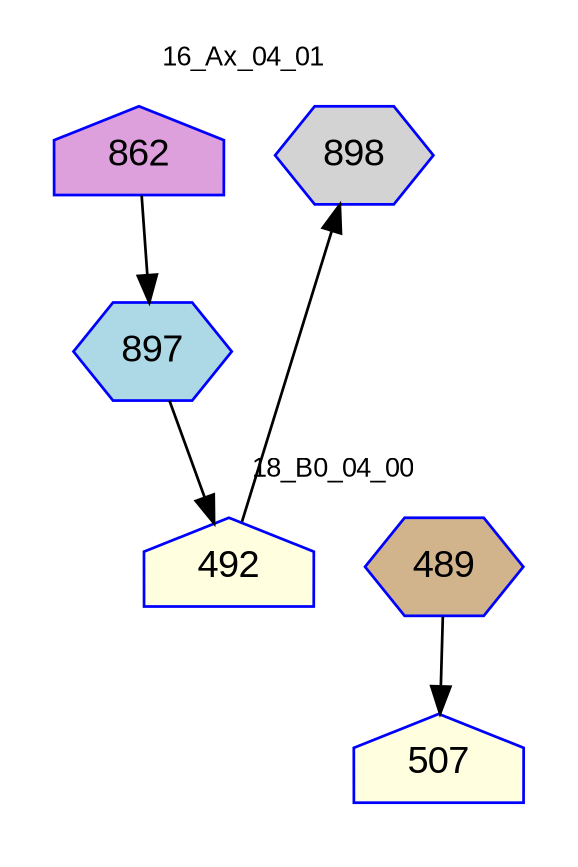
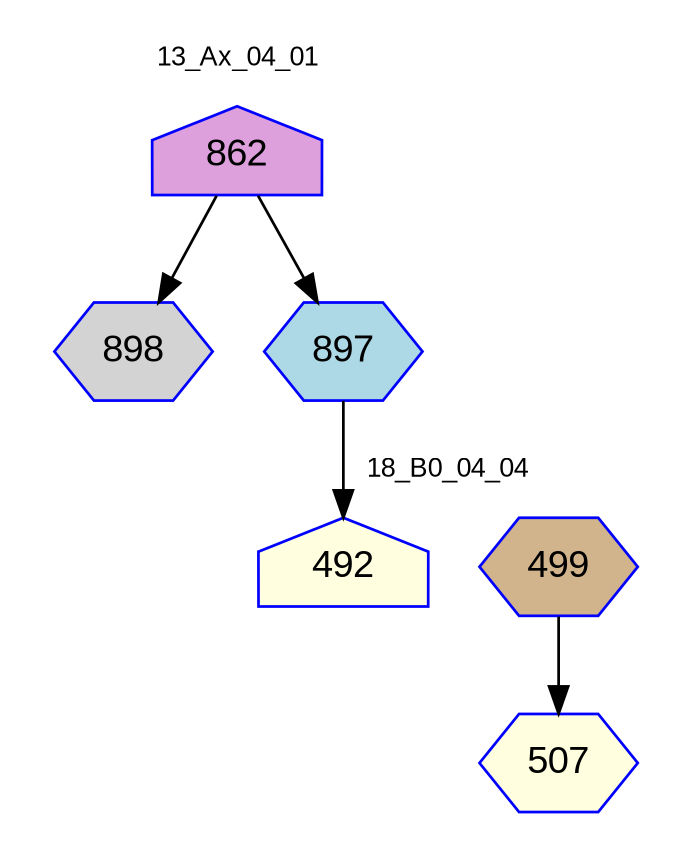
(244, 59) -> (238, 59)
(287, 376) -> (194, 237)
(334, 470) -> (448, 470)
(444, 567) -> (559, 567)
(439, 763) -> (559, 763)
